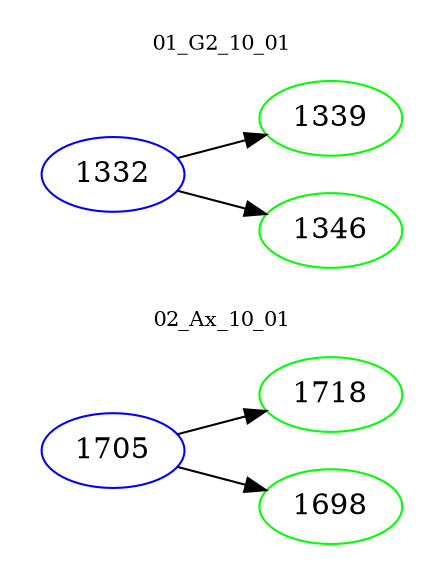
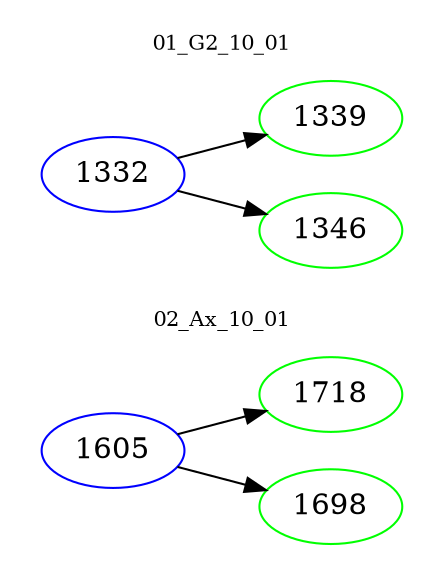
(113, 451) -> (113, 451)
